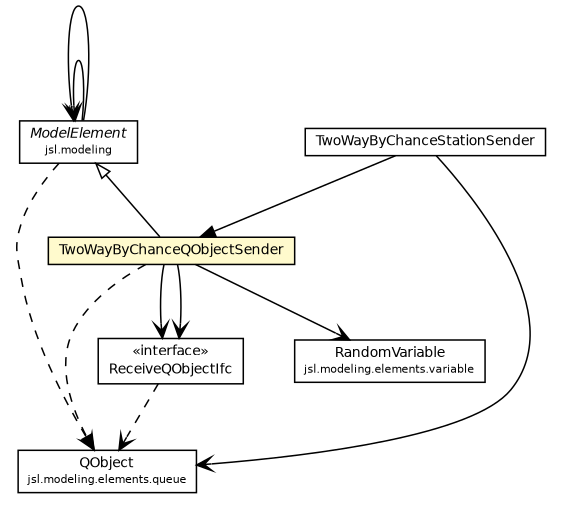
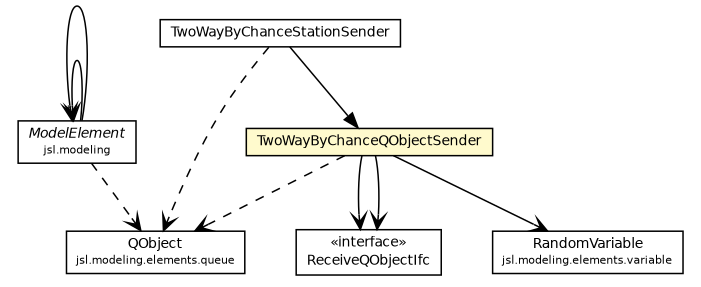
(133, 206) -> none
(71, 336) -> (276, 190)
(493, 405) -> (212, 128)
(143, 410) -> none
